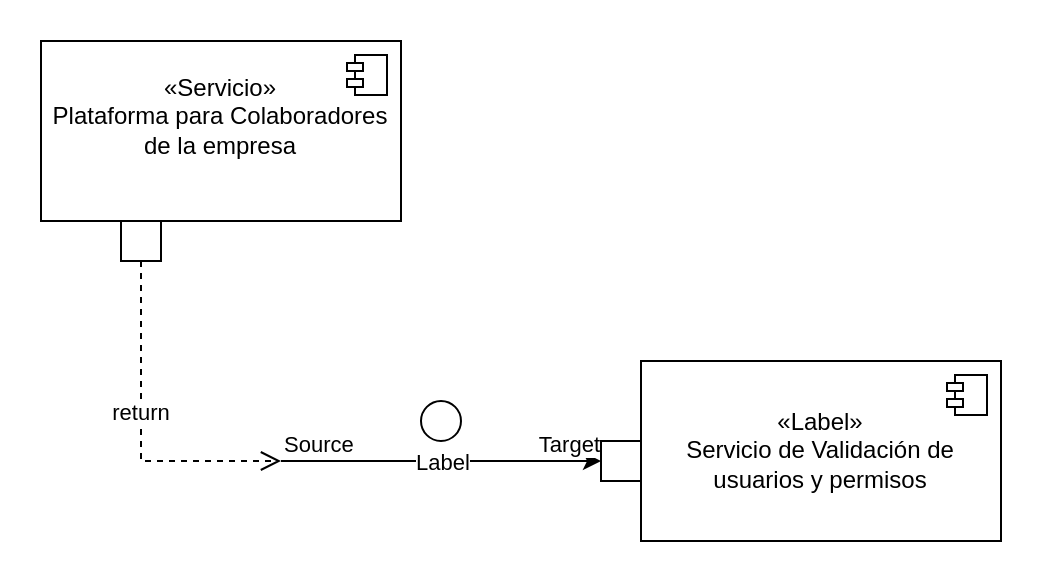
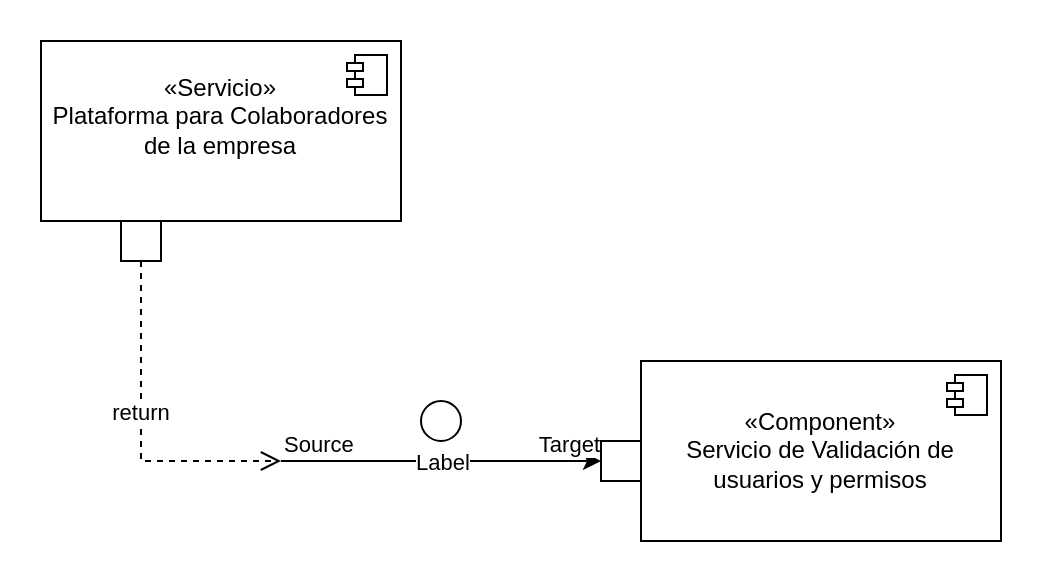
(821, 451) -> (821, 451)
